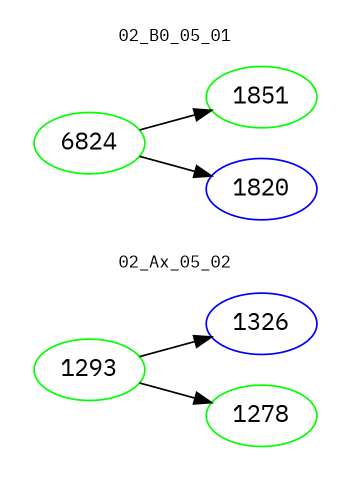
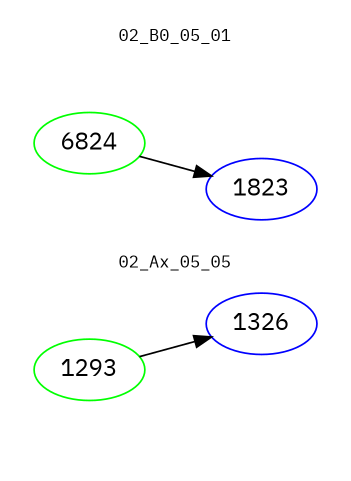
(262, 97) -> none
(262, 189) -> (262, 189)
(176, 263) -> (176, 263)
(262, 416) -> none
